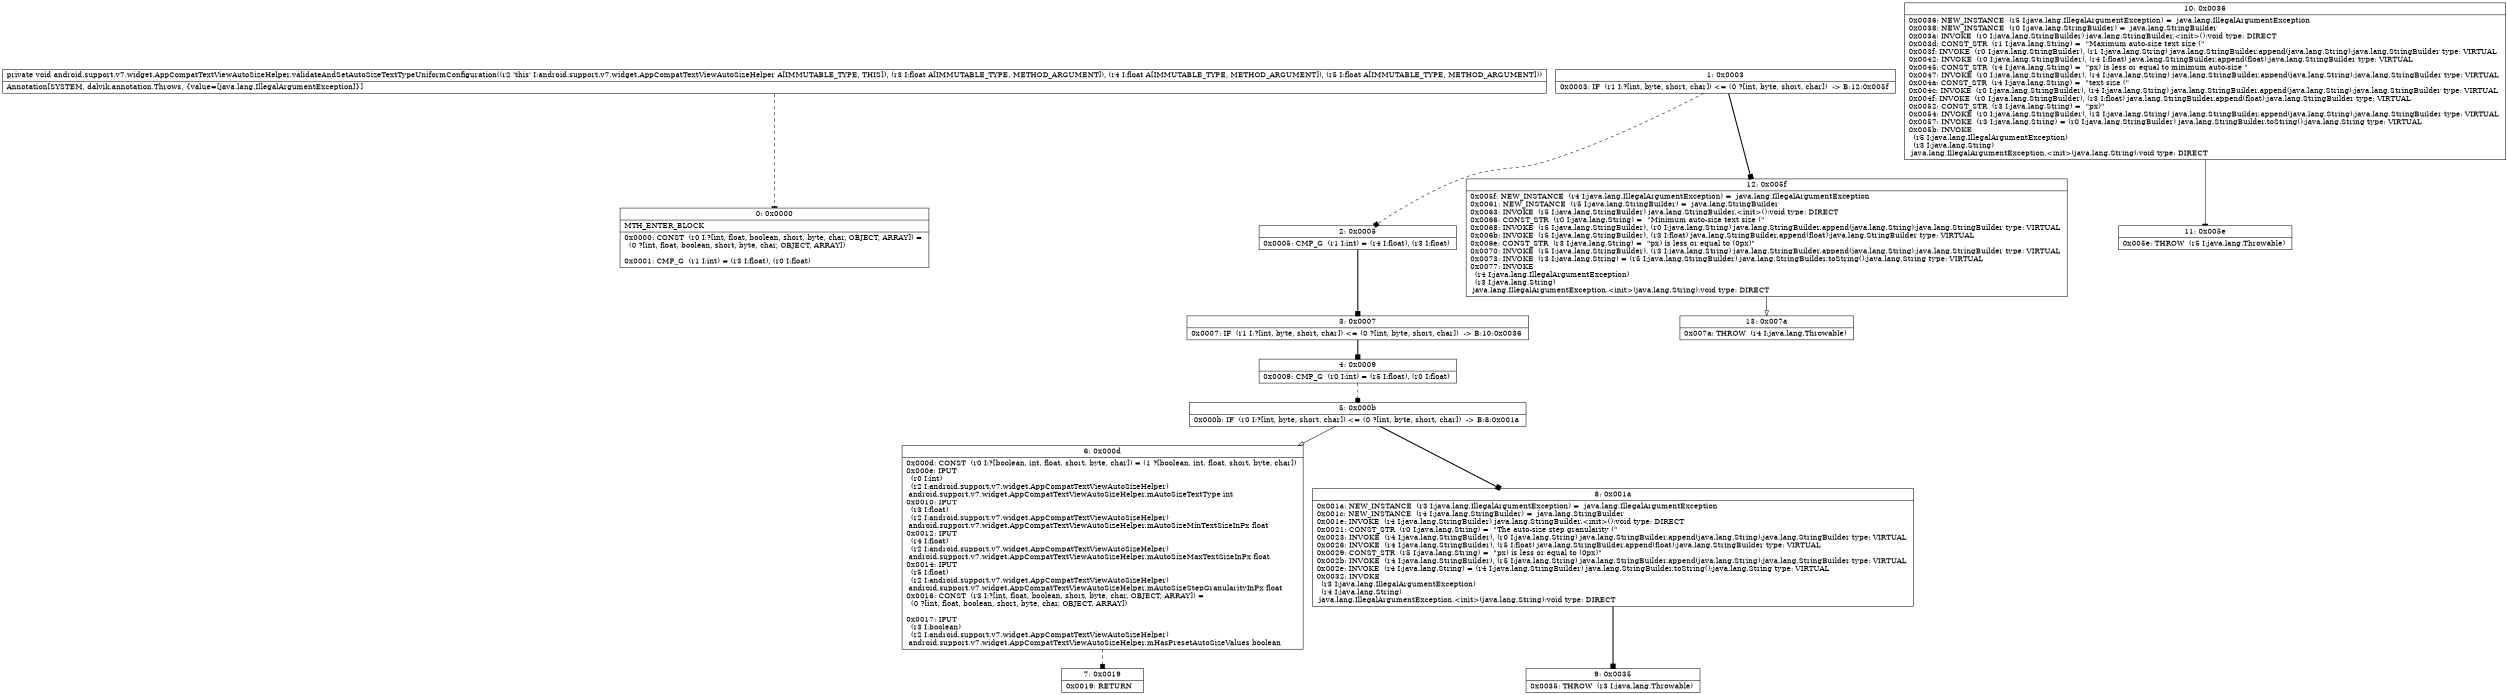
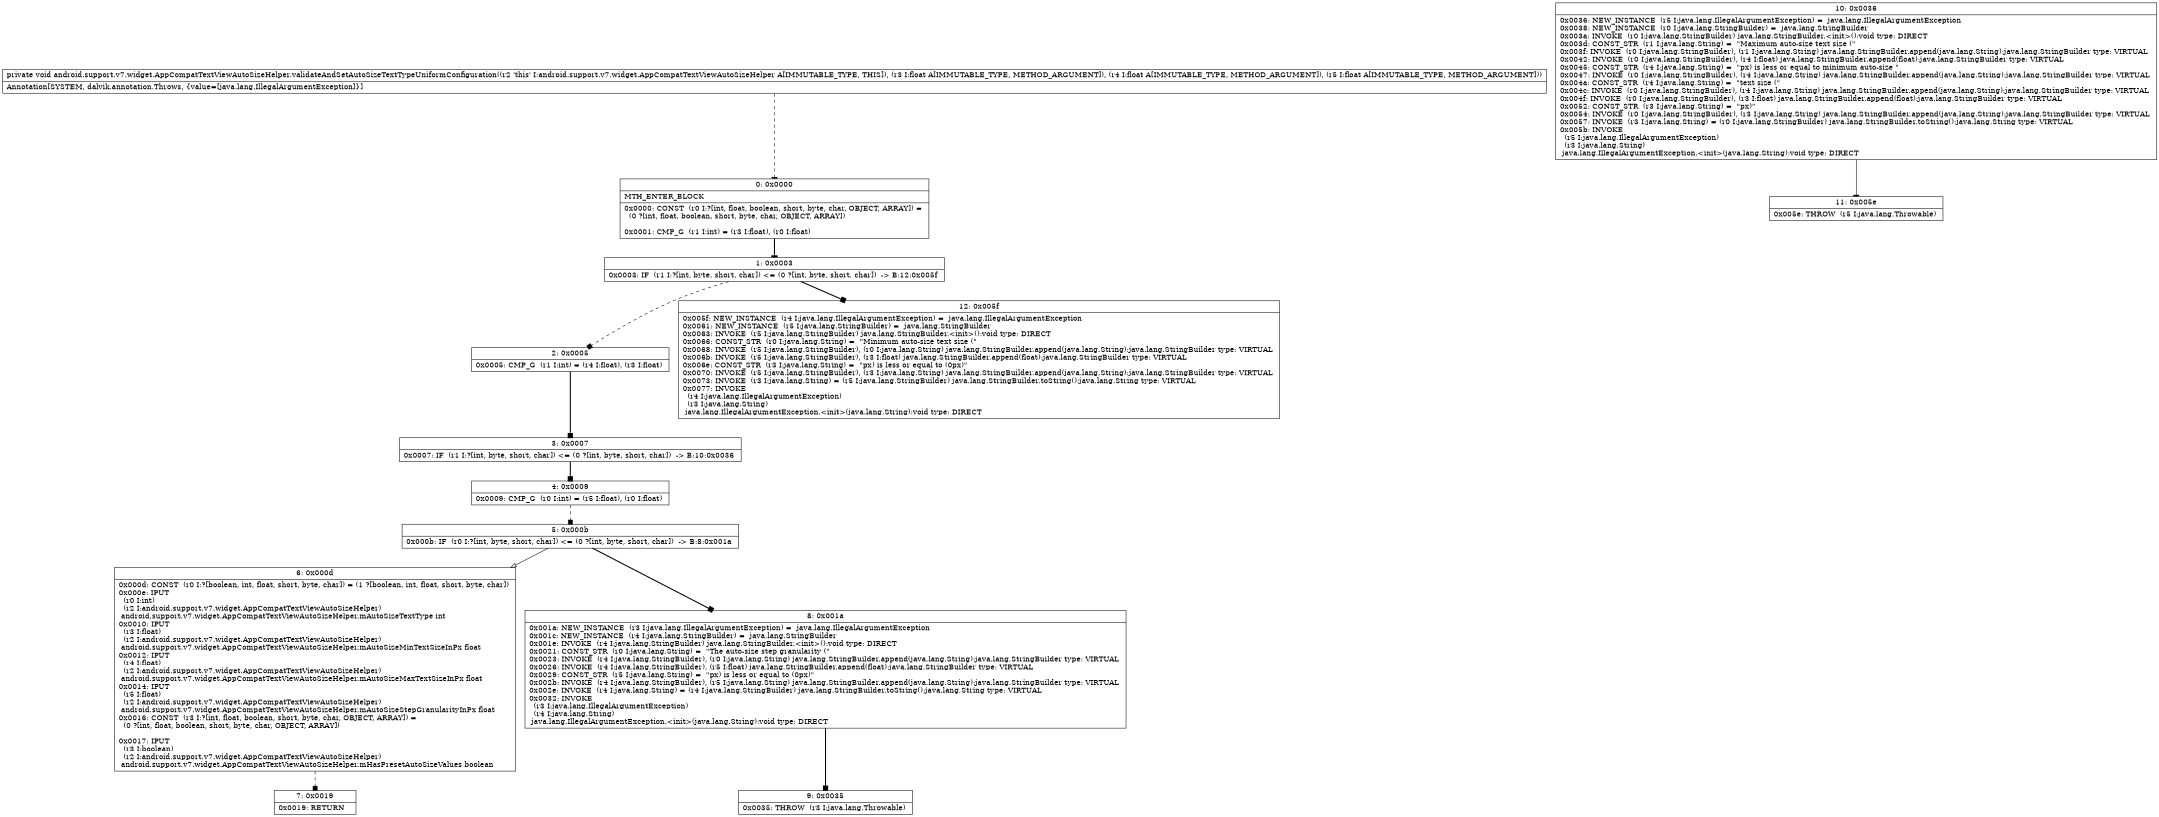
none -> (774, 247)
(1767, 328) -> none
